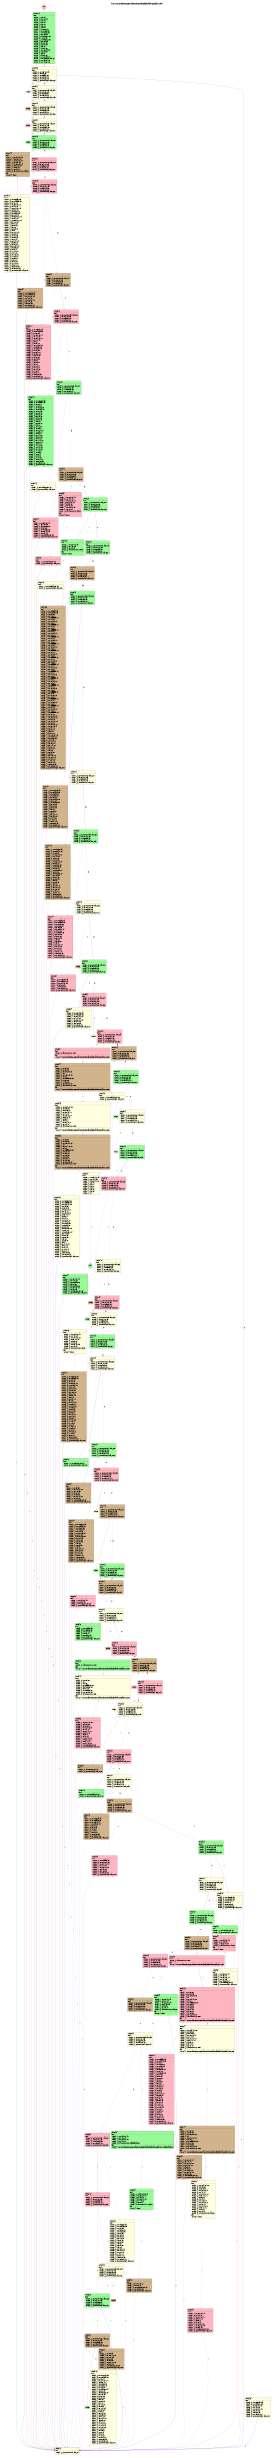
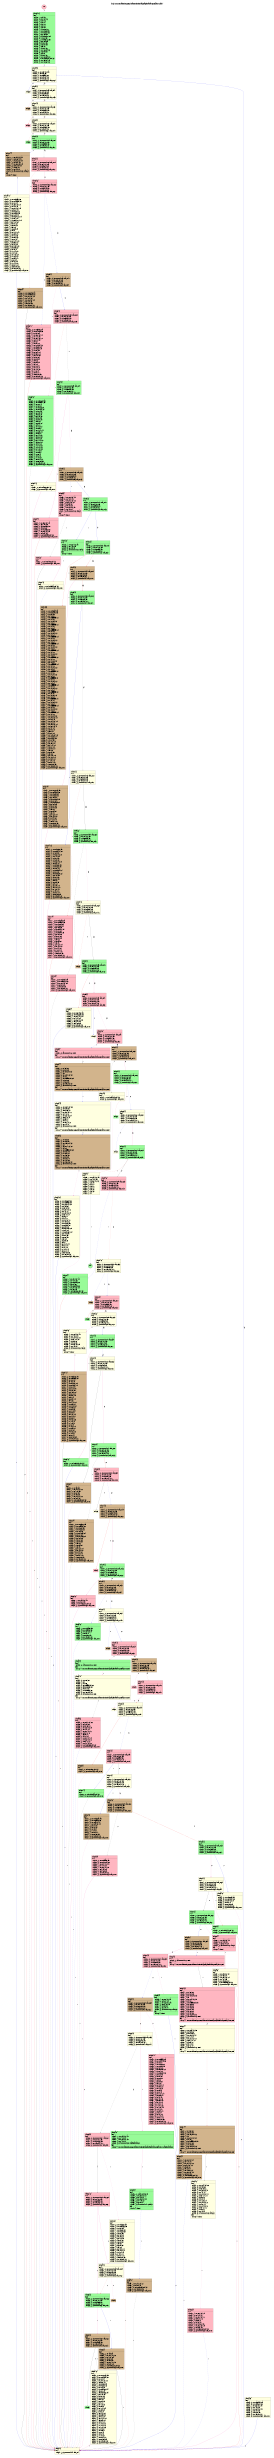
(96, 1570) -> (96, 1570)
